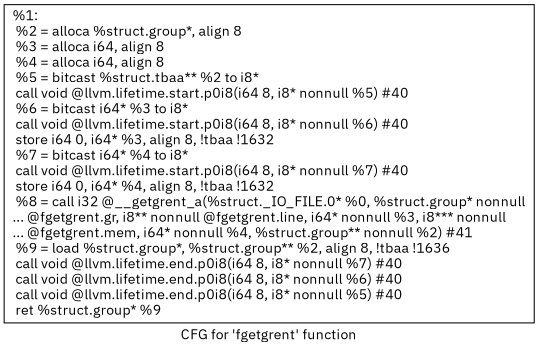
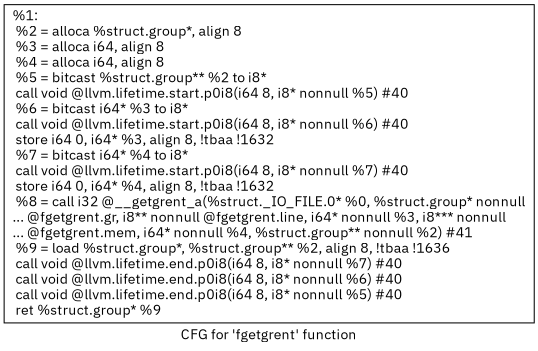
(136, 78) -> (140, 78)
